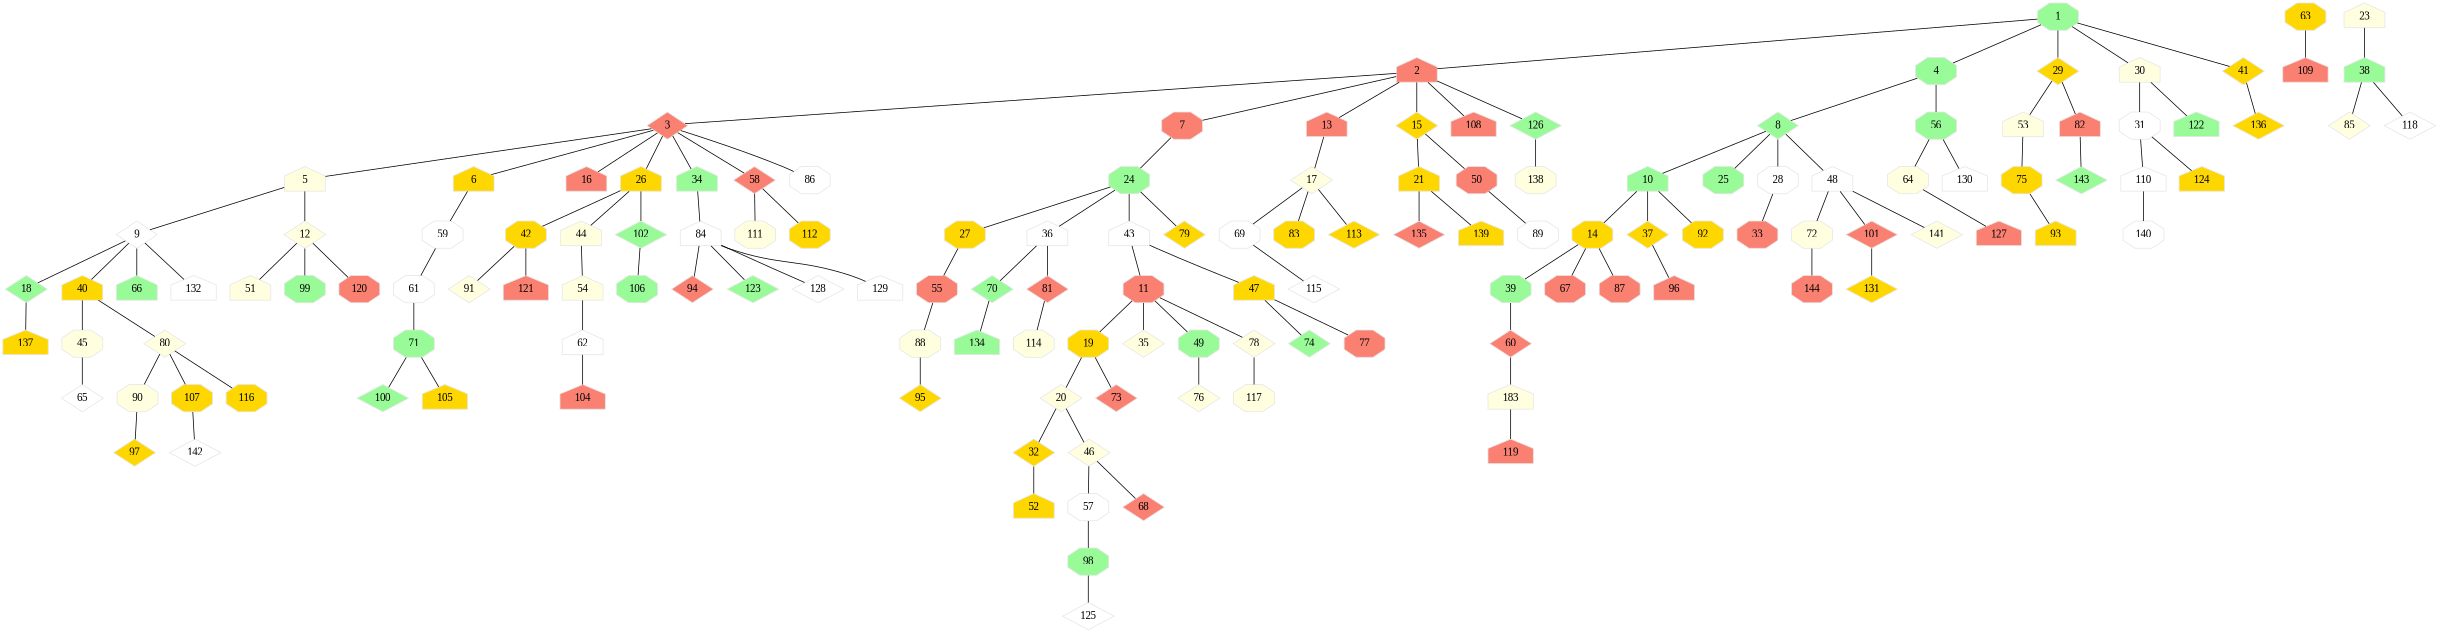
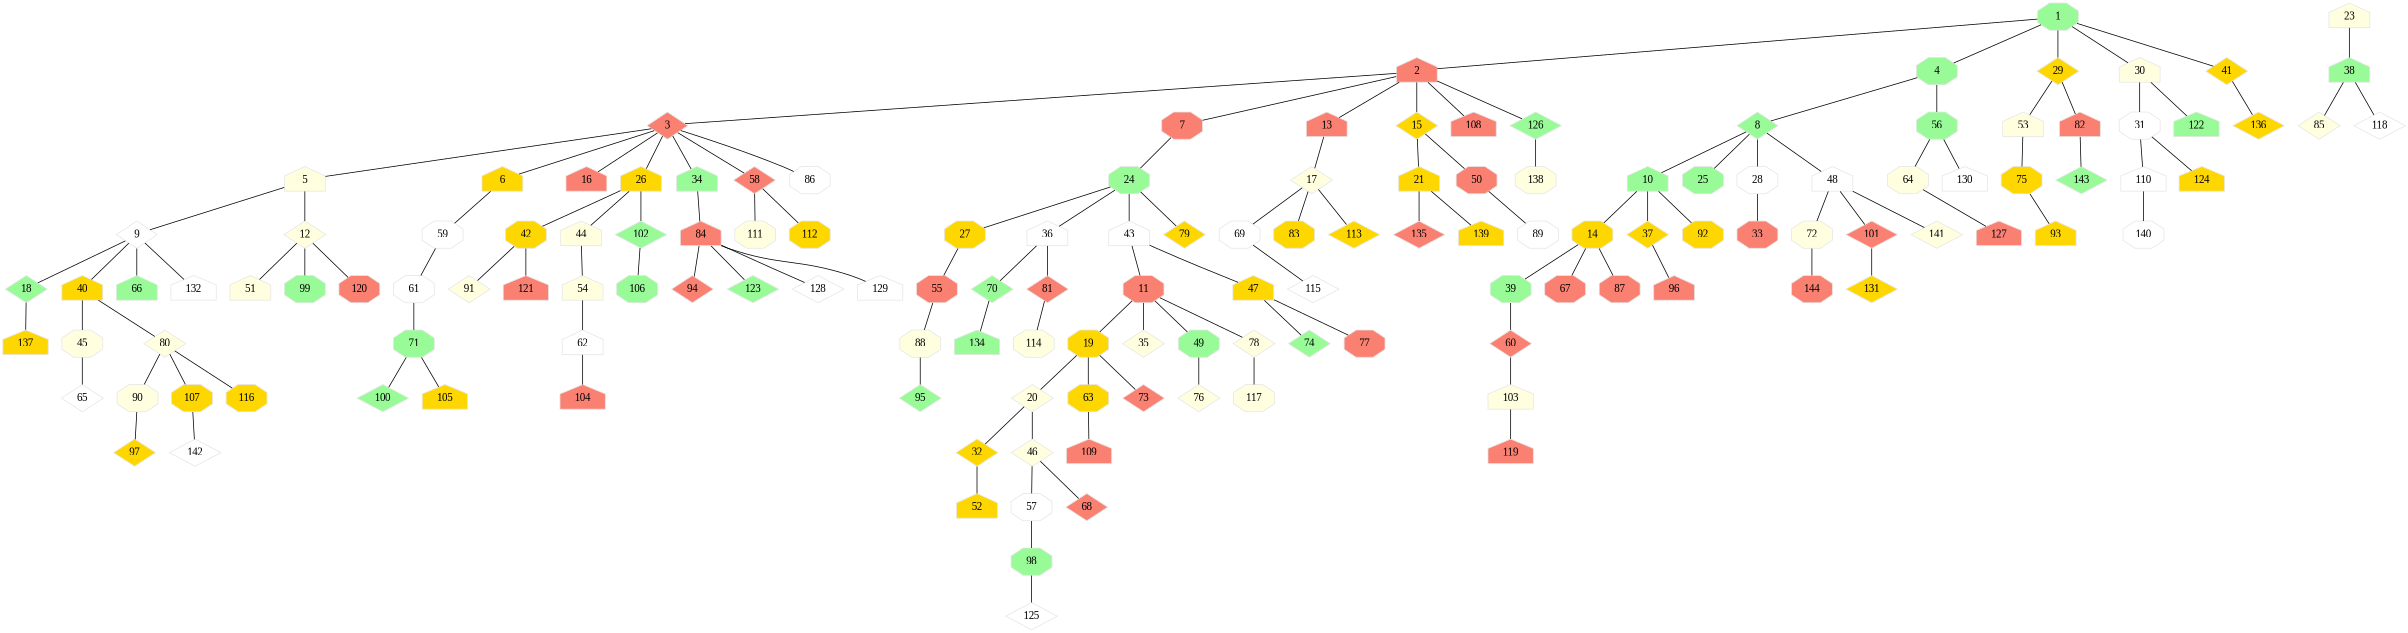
(701, 235) -> (701, 235)
none -> (1088, 371)
(920, 398) -> (920, 398)
(1511, 398) -> (1511, 398)
